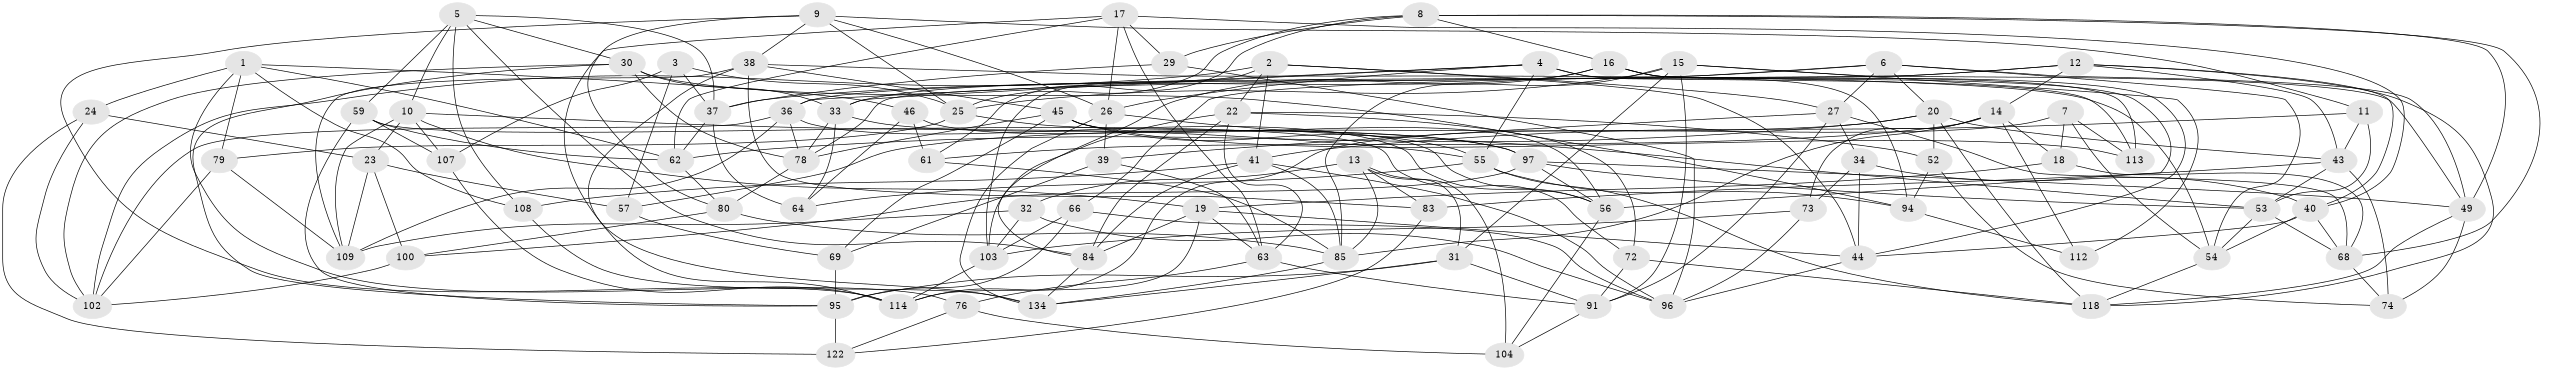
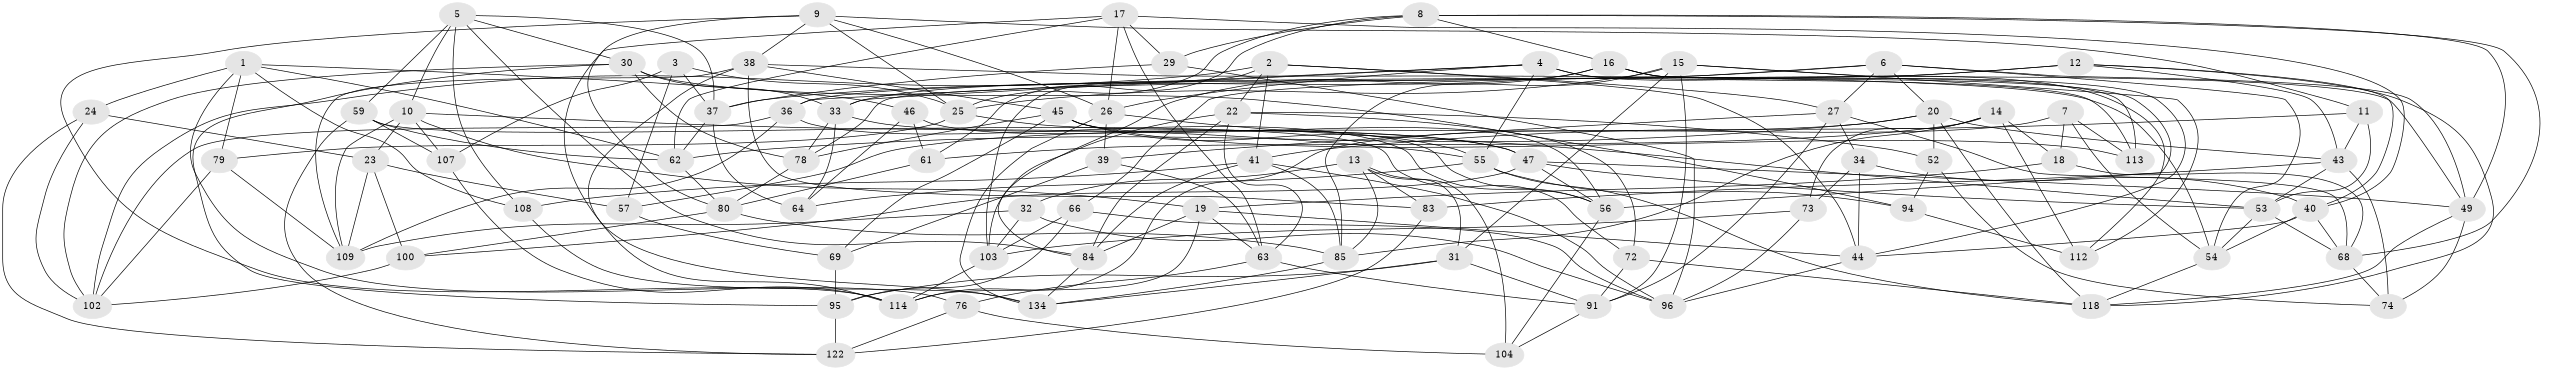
(1816, 86) -> (1936, 76)
(2026, 94) -> none
(794, 136) -> none
(1529, 161) -> (1529, 161)
(1113, 178) -> (800, 191)
(486, 299) -> (467, 330)
